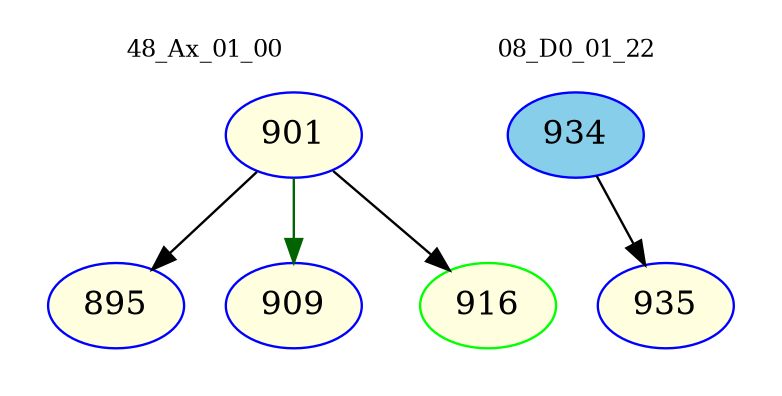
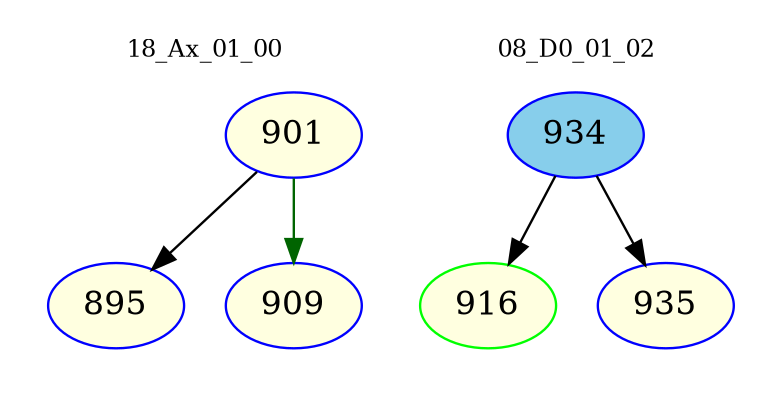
(205, 51) -> (205, 51)
(577, 51) -> (577, 51)
(365, 198) -> (538, 209)
